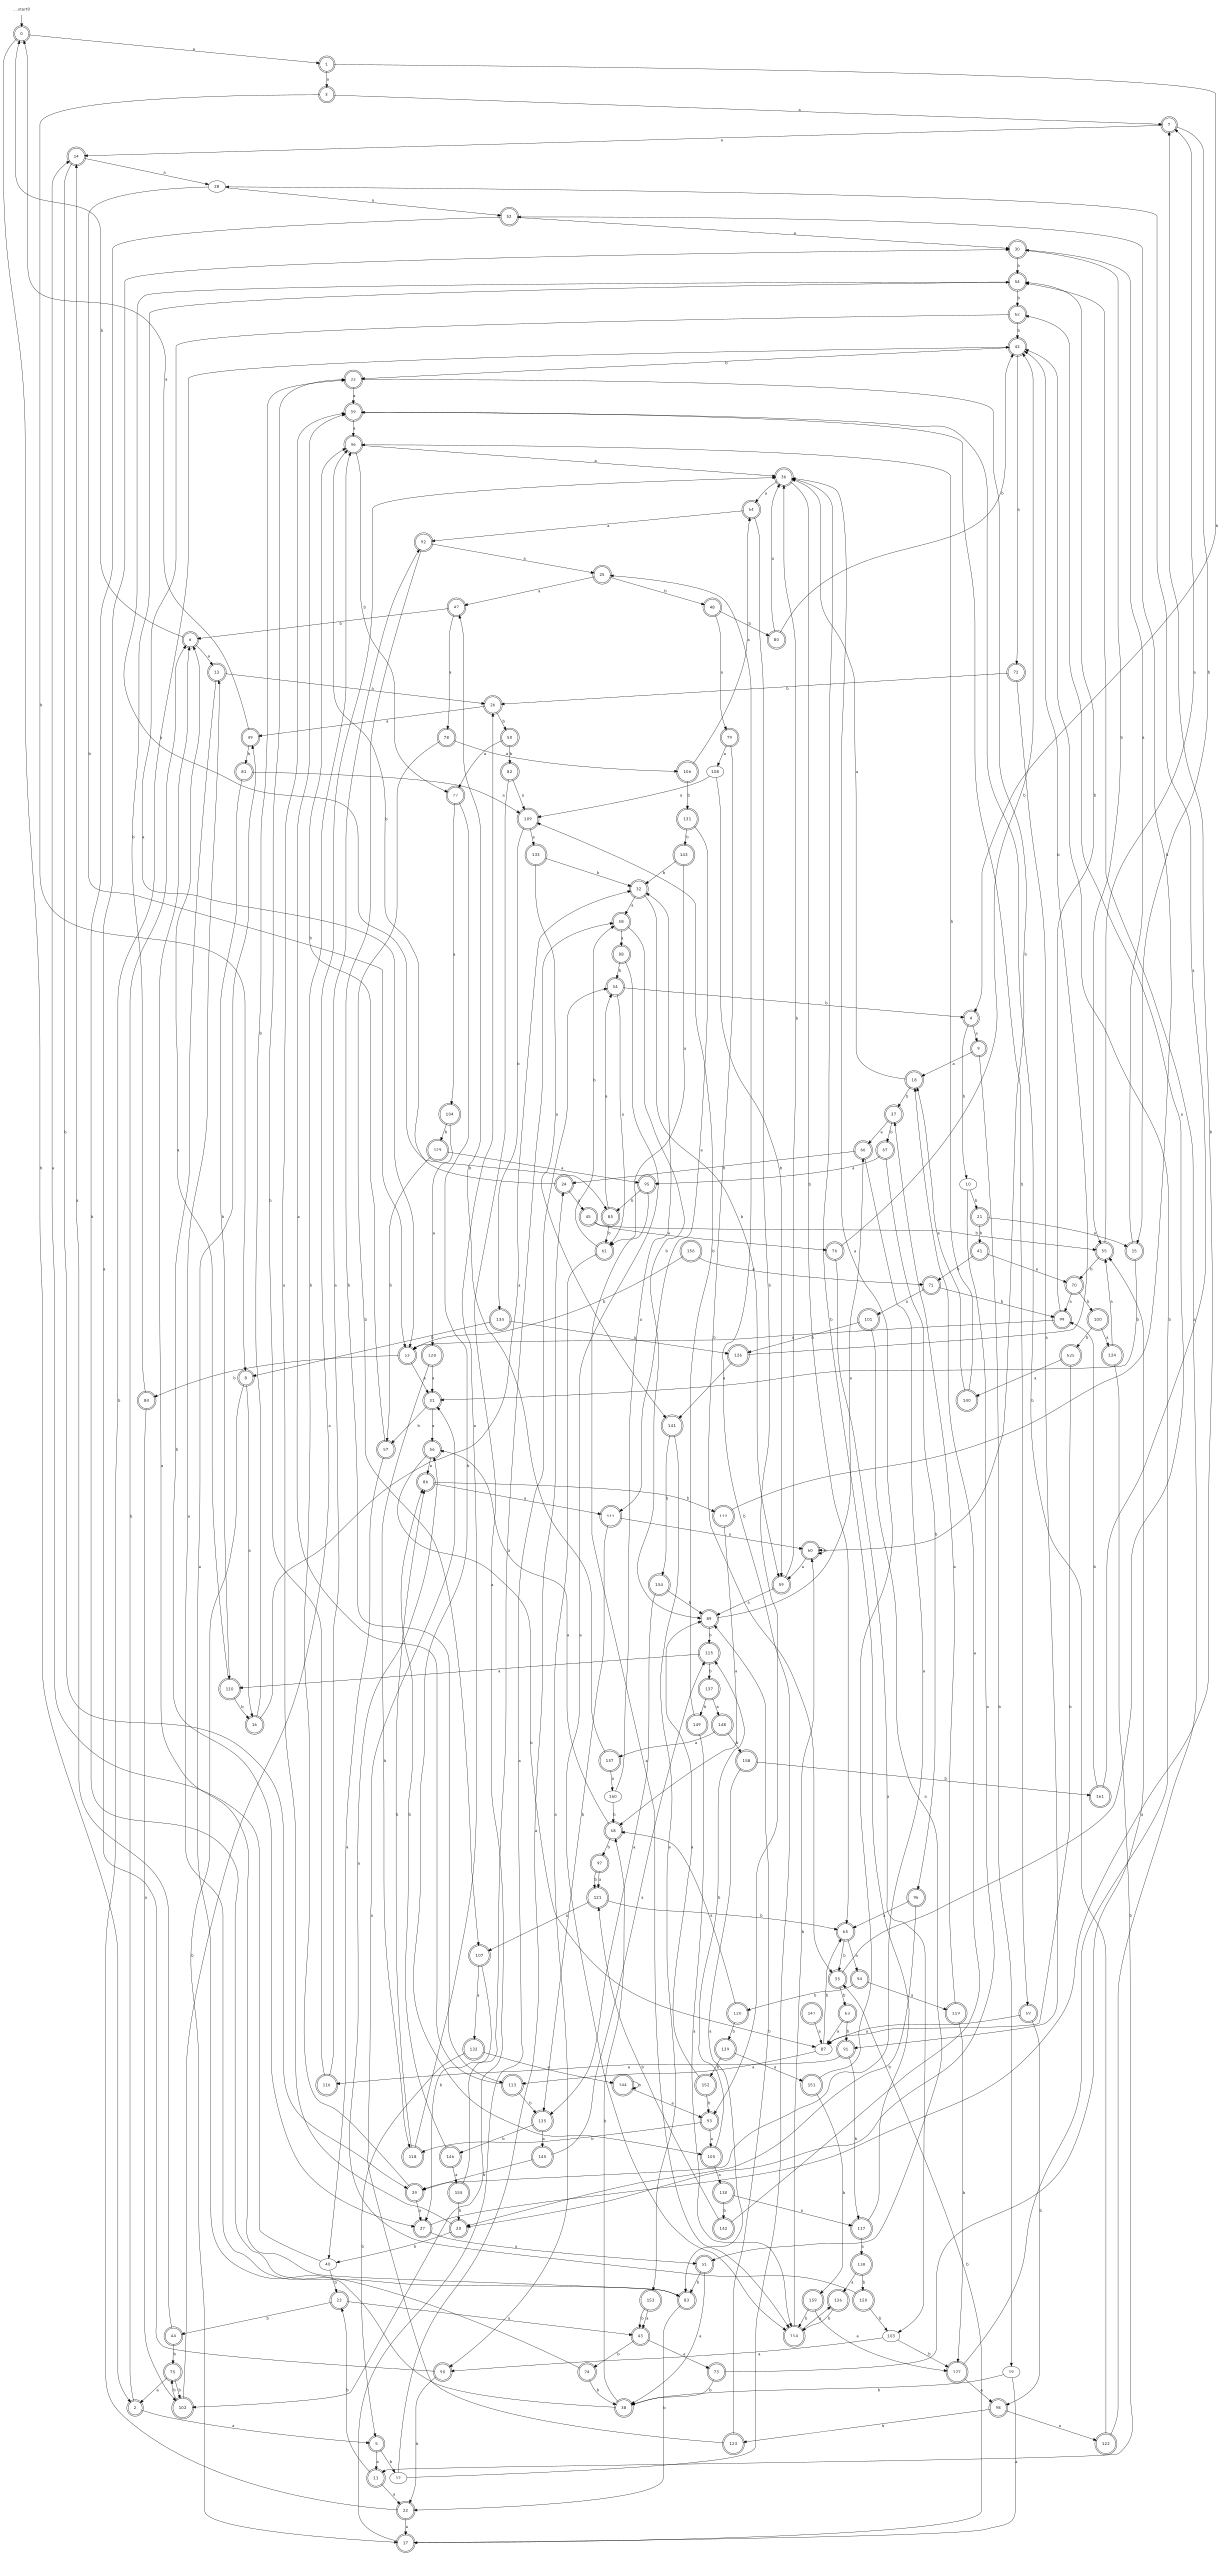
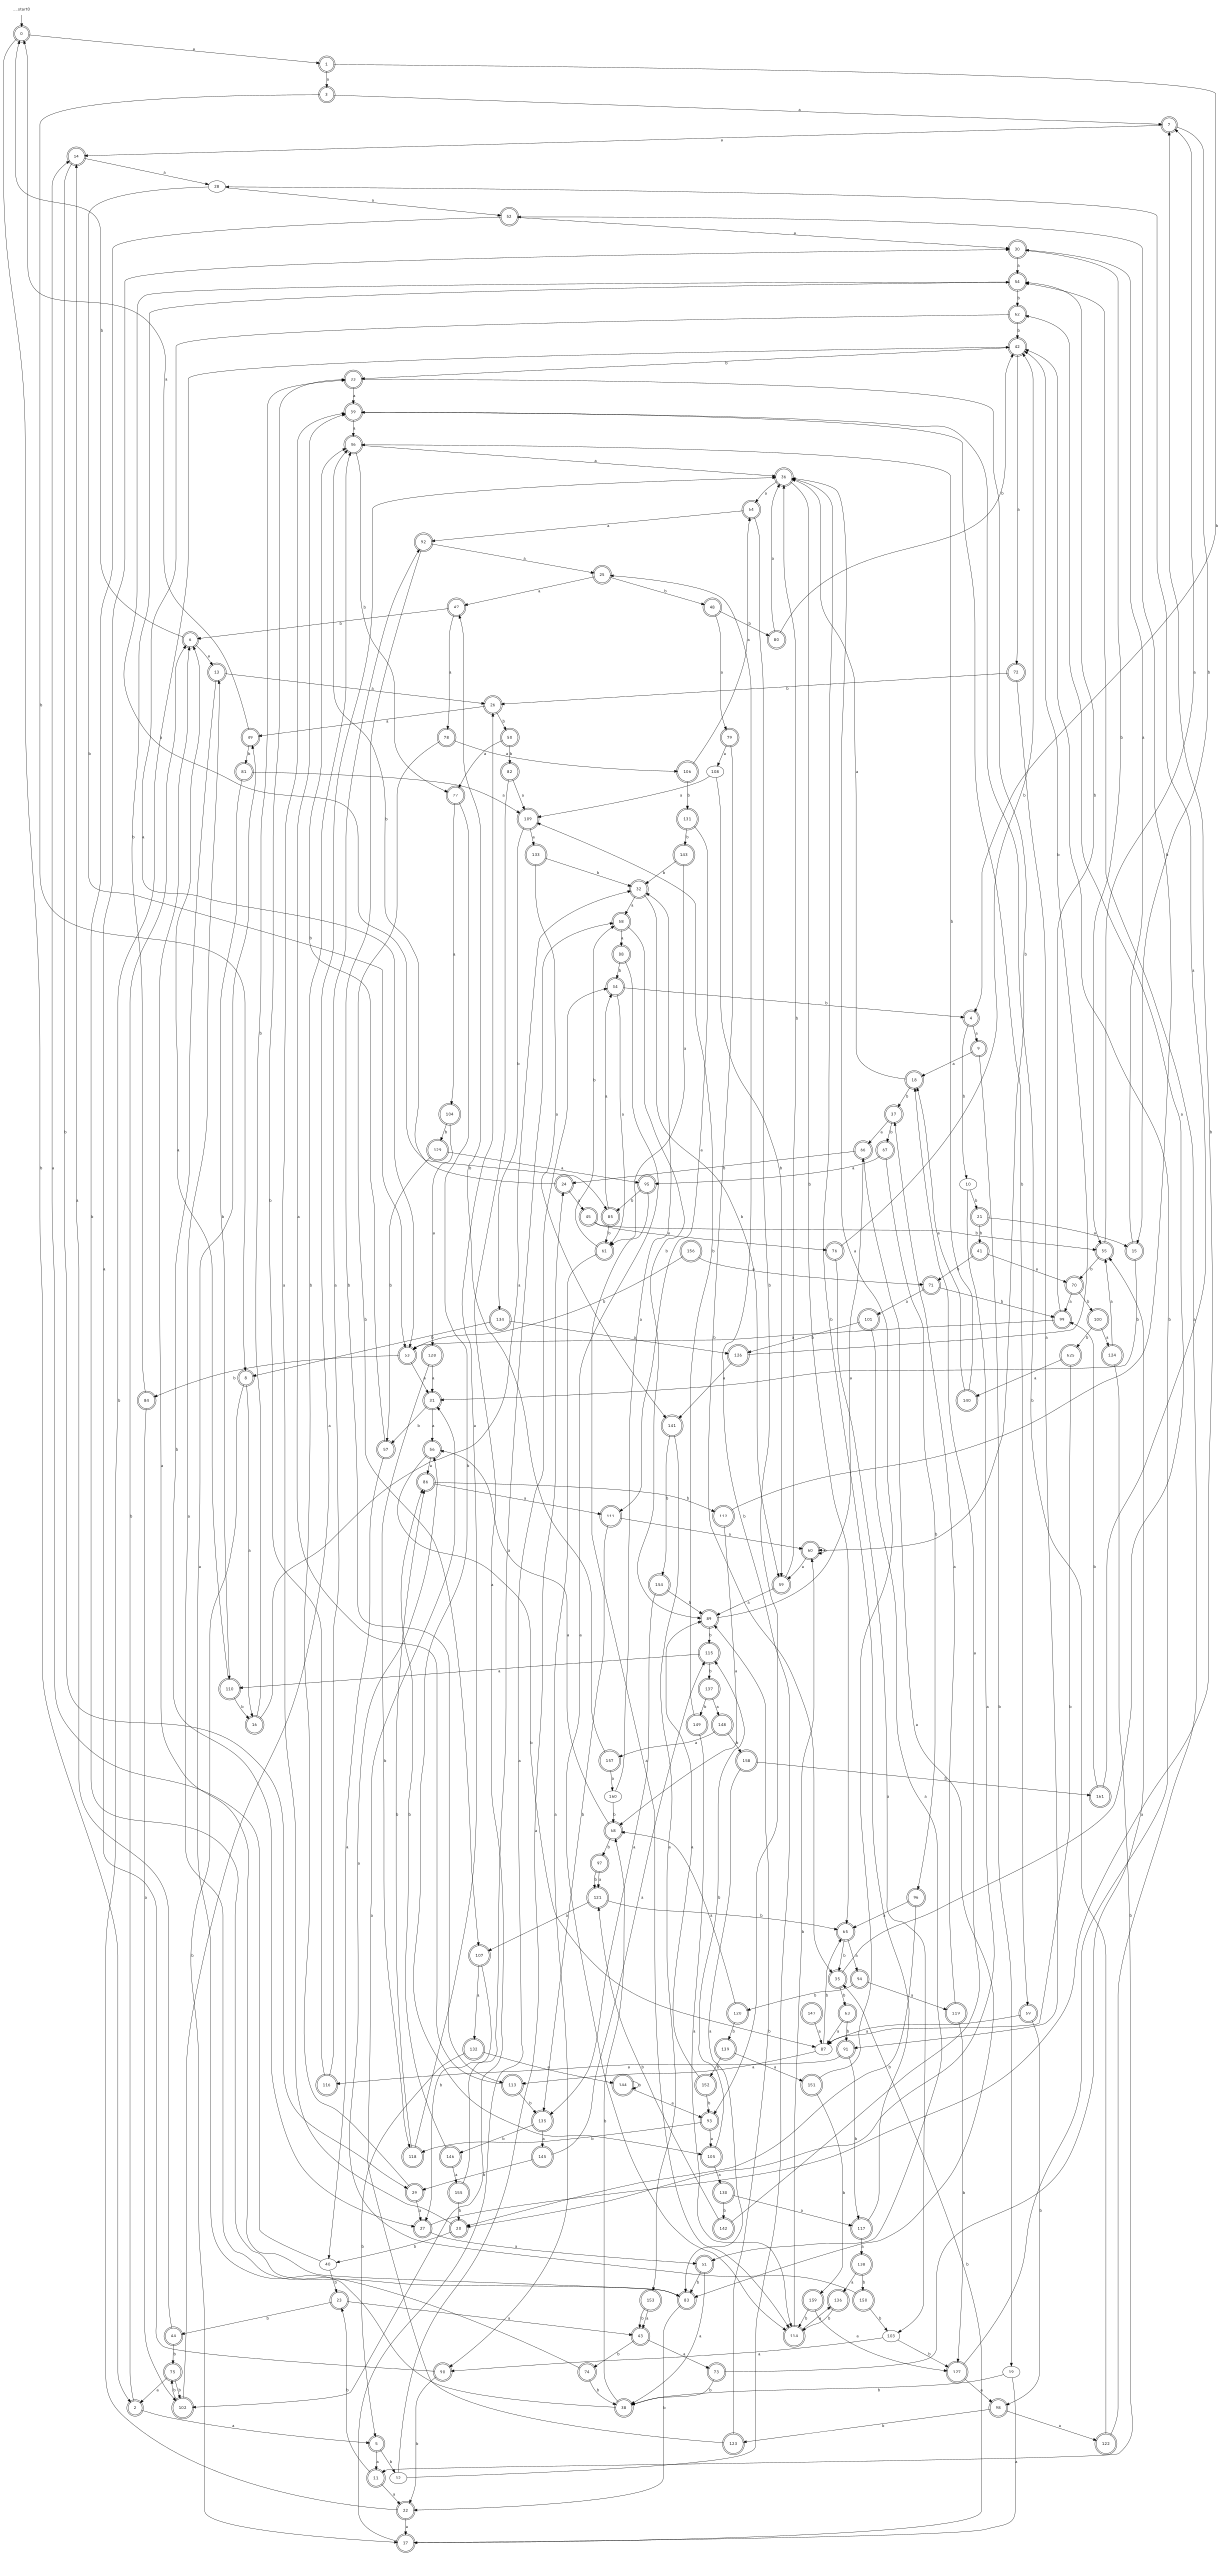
(904, 1855) -> (961, 1808)
